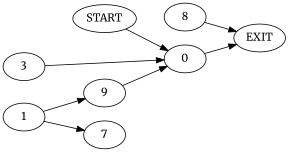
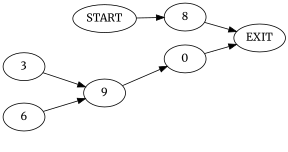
(144, 38) -> (146, 18)
(101, 63) -> (60, 79)
(24, 117) -> (24, 117)
(105, 135) -> none
